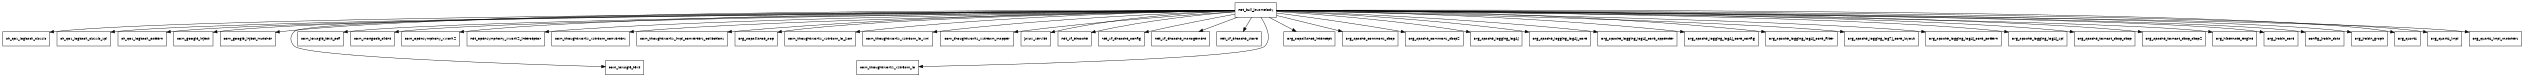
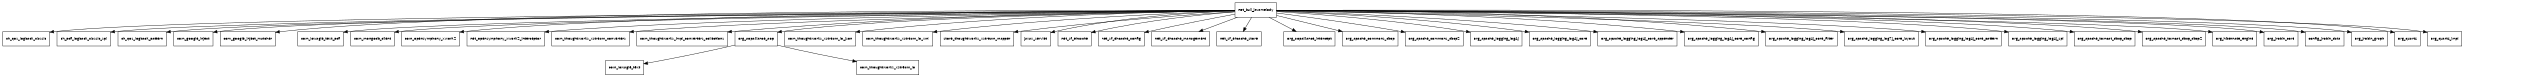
(84, 39) -> (84, 39)
(291, 39) -> (691, 55)
(977, 39) -> (977, 39)
(2495, 39) -> none
(1110, 61) -> (815, 53)
